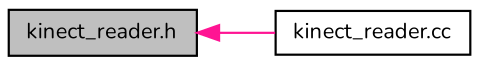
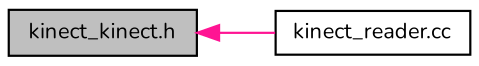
(103, 33) -> (103, 33)
